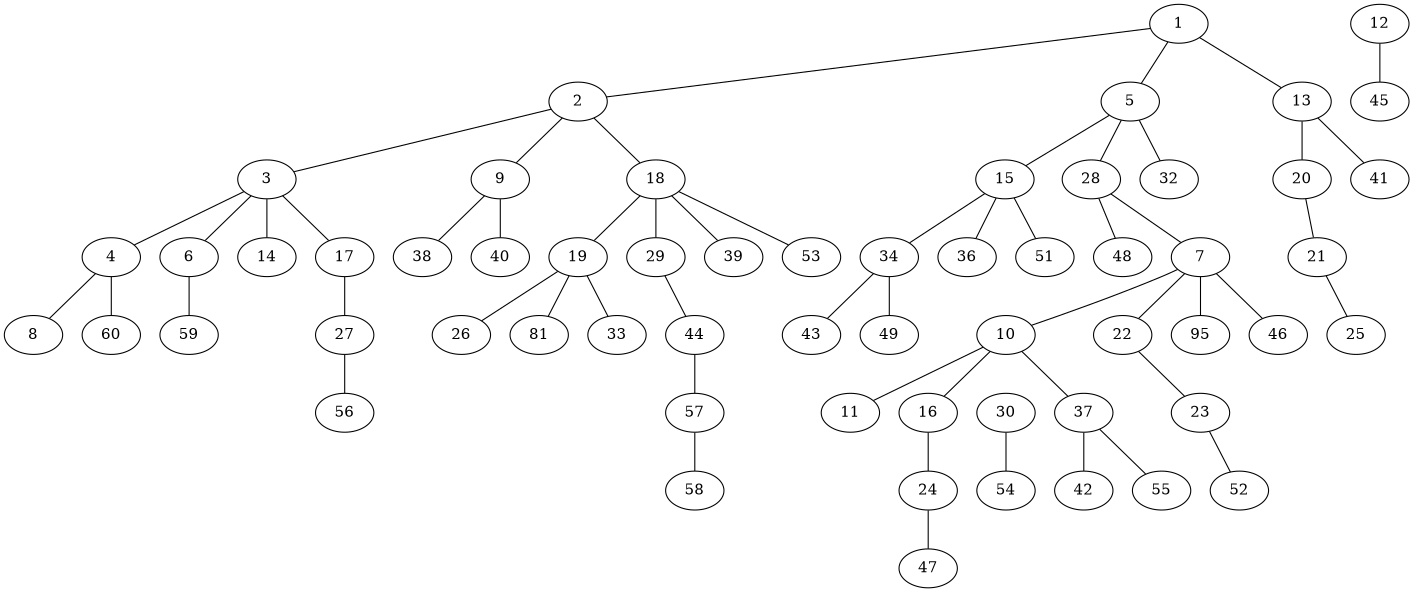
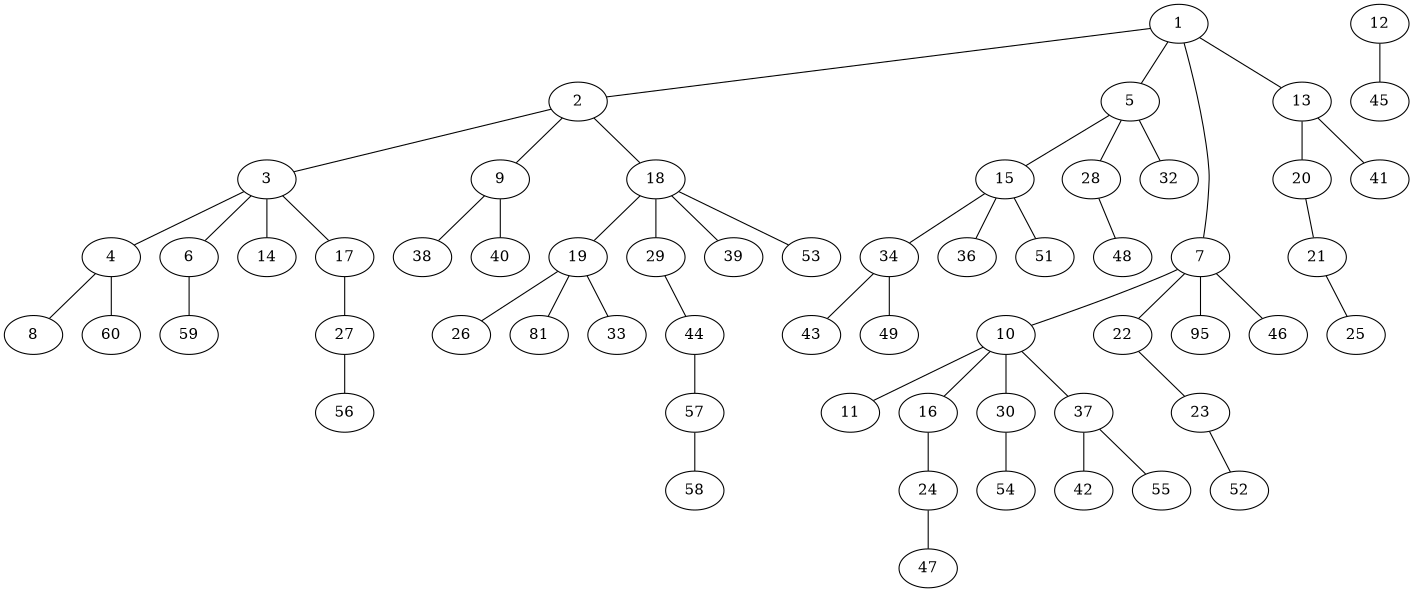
(1146, 218) -> (1205, 139)
none -> (1006, 374)
